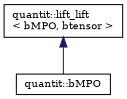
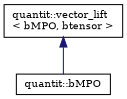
(63, 21) -> (63, 21)
